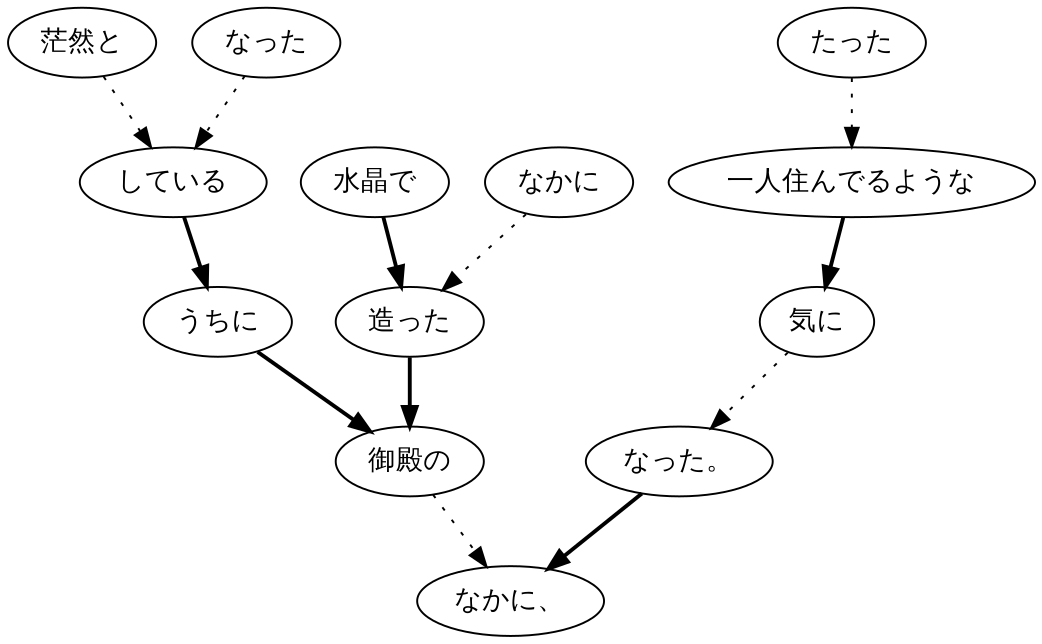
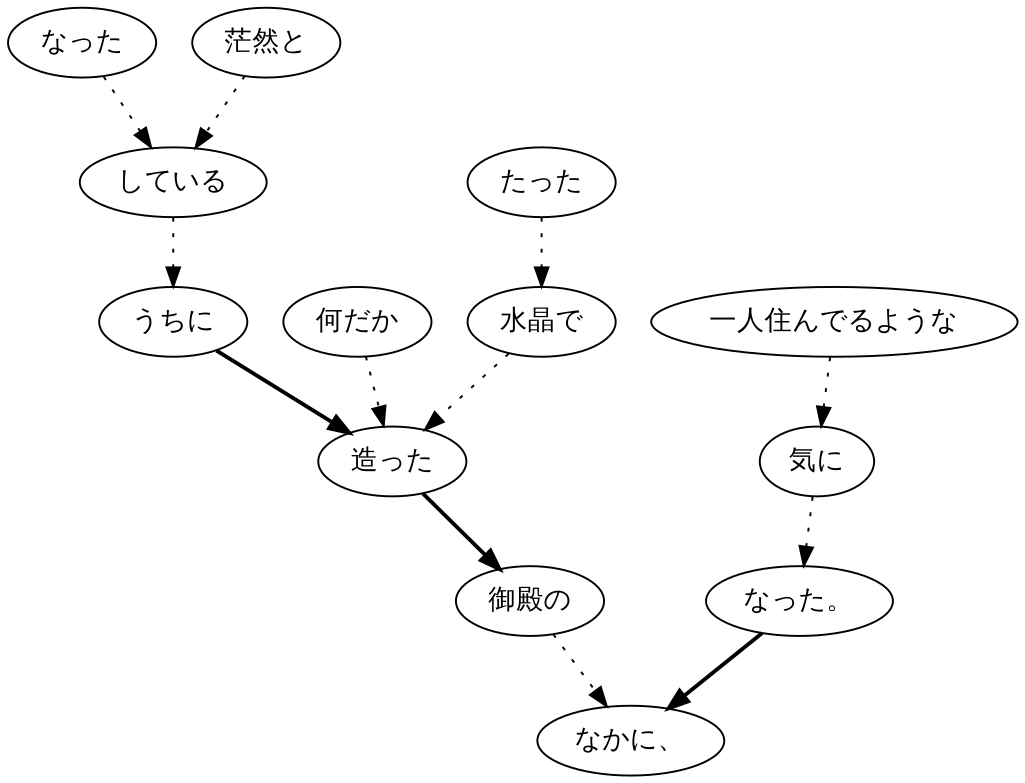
(852, 103) -> (542, 243)
(559, 182) -> (357, 322)
(390, 242) -> (474, 385)
(192, 243) -> (173, 243)
(837, 243) -> (827, 382)
(306, 386) -> (275, 387)
